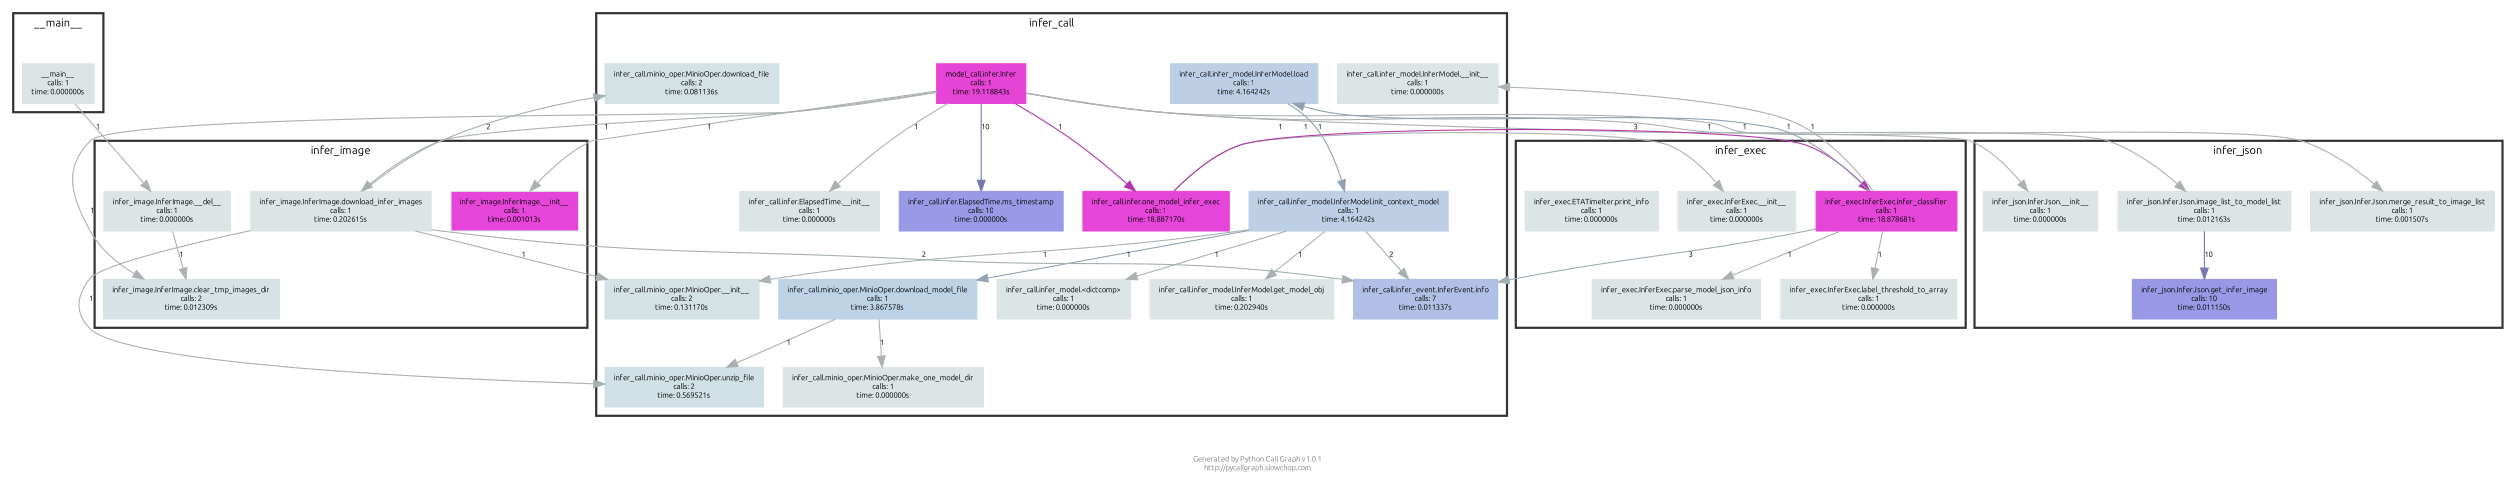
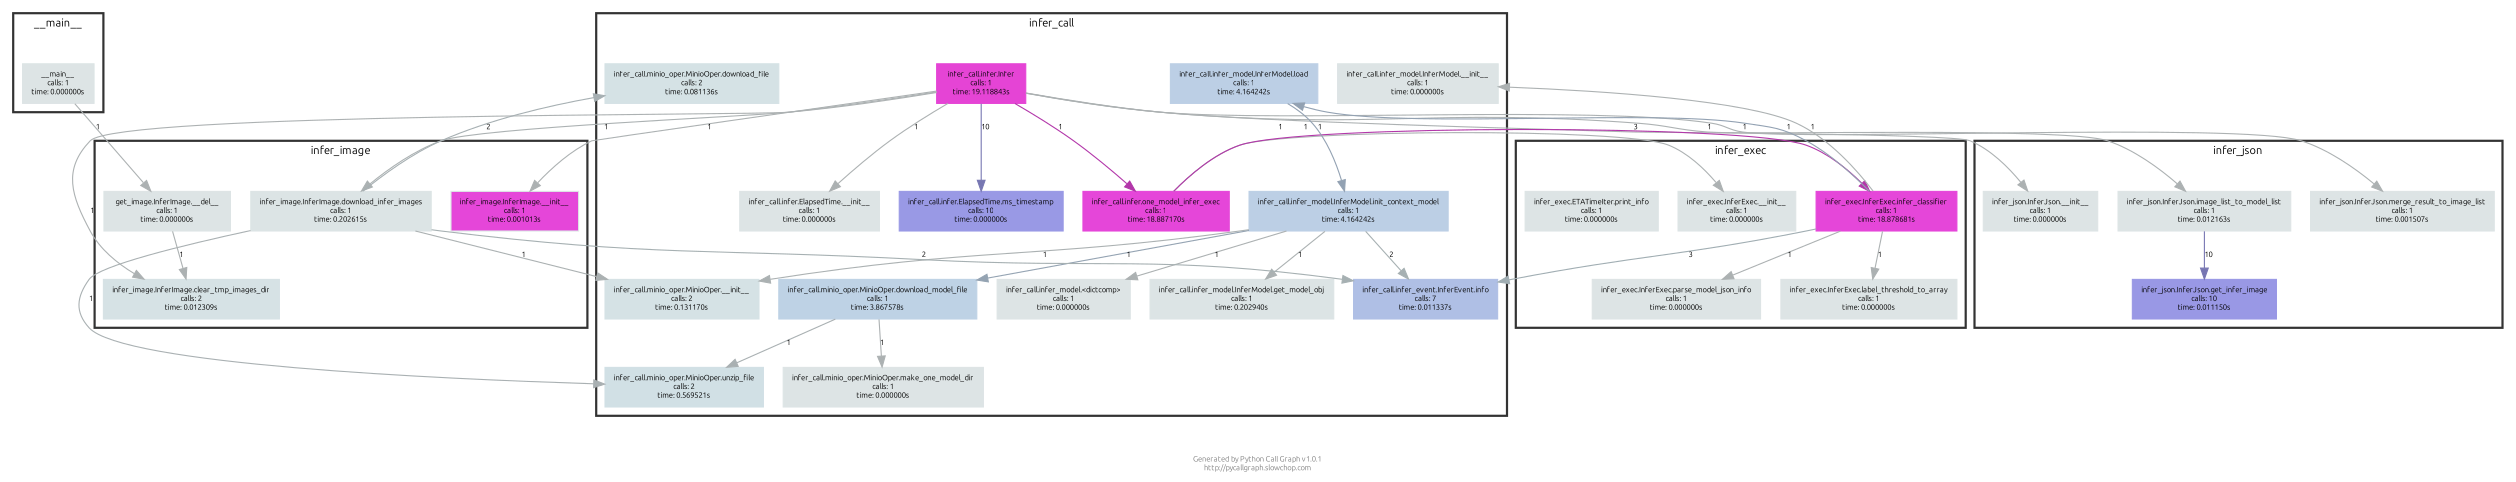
(981, 84) -> (981, 84)
(167, 211) -> (167, 211)
